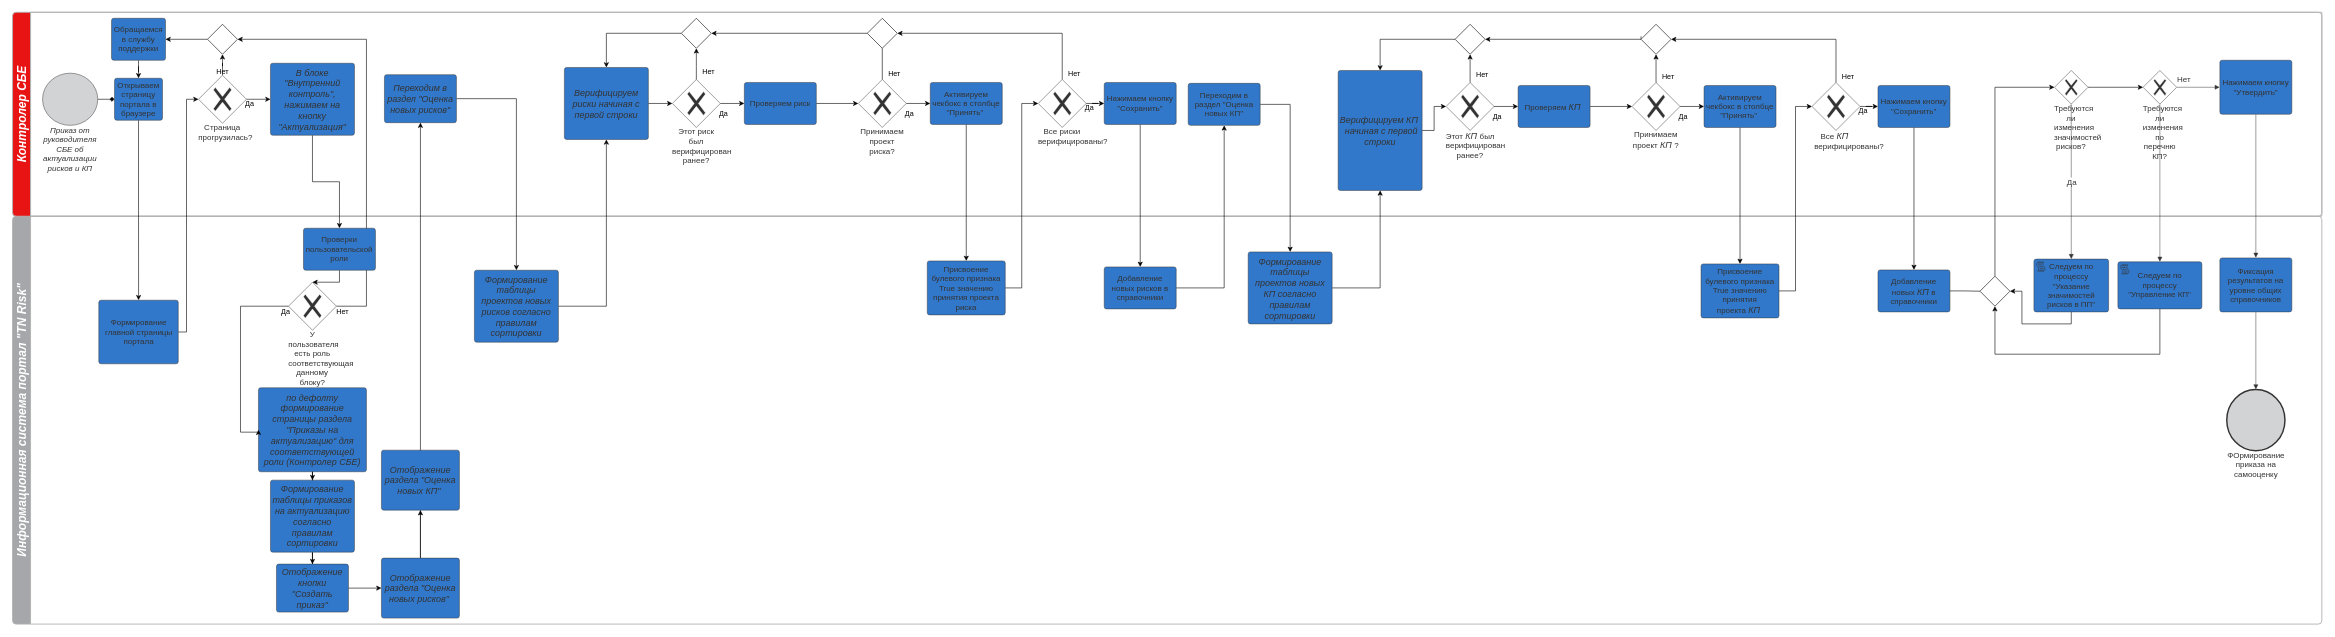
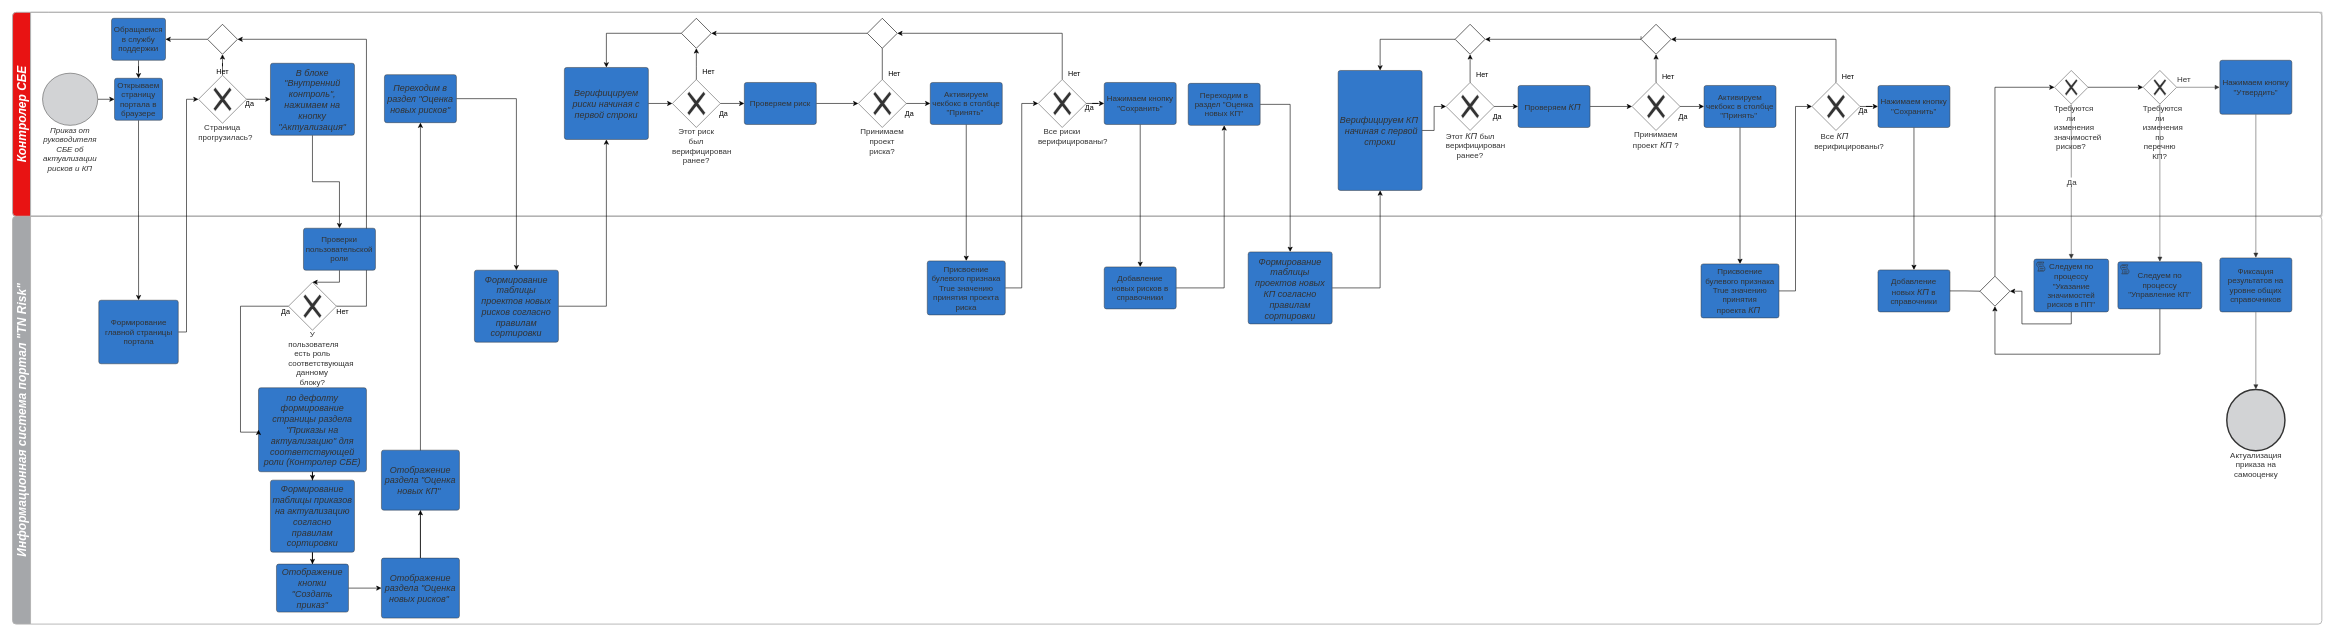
(108, 99) -> (108, 99)
(2257, 465) -> (2257, 465)
